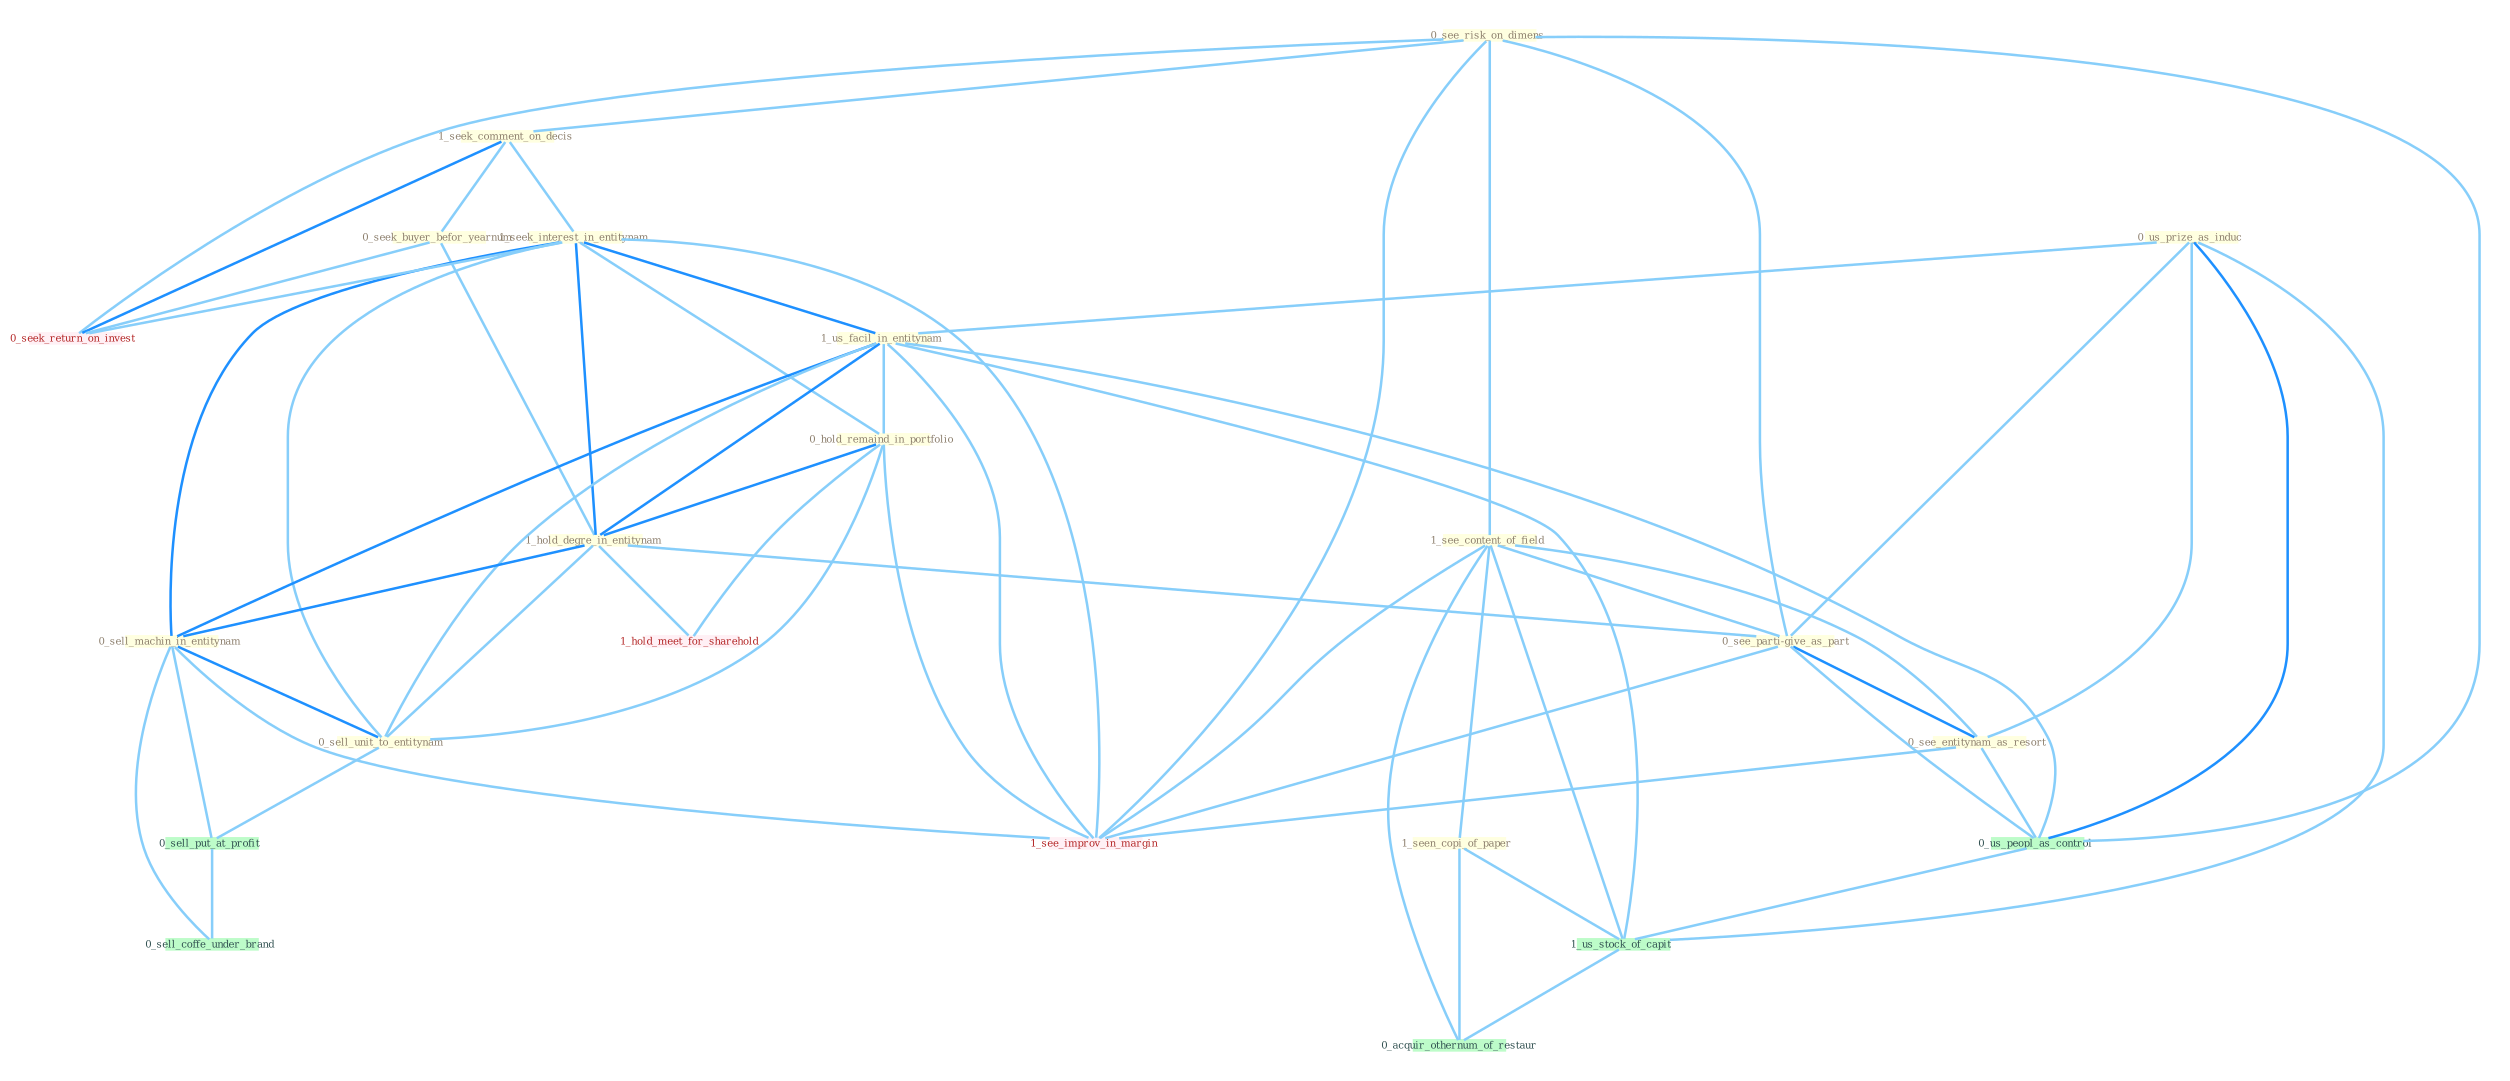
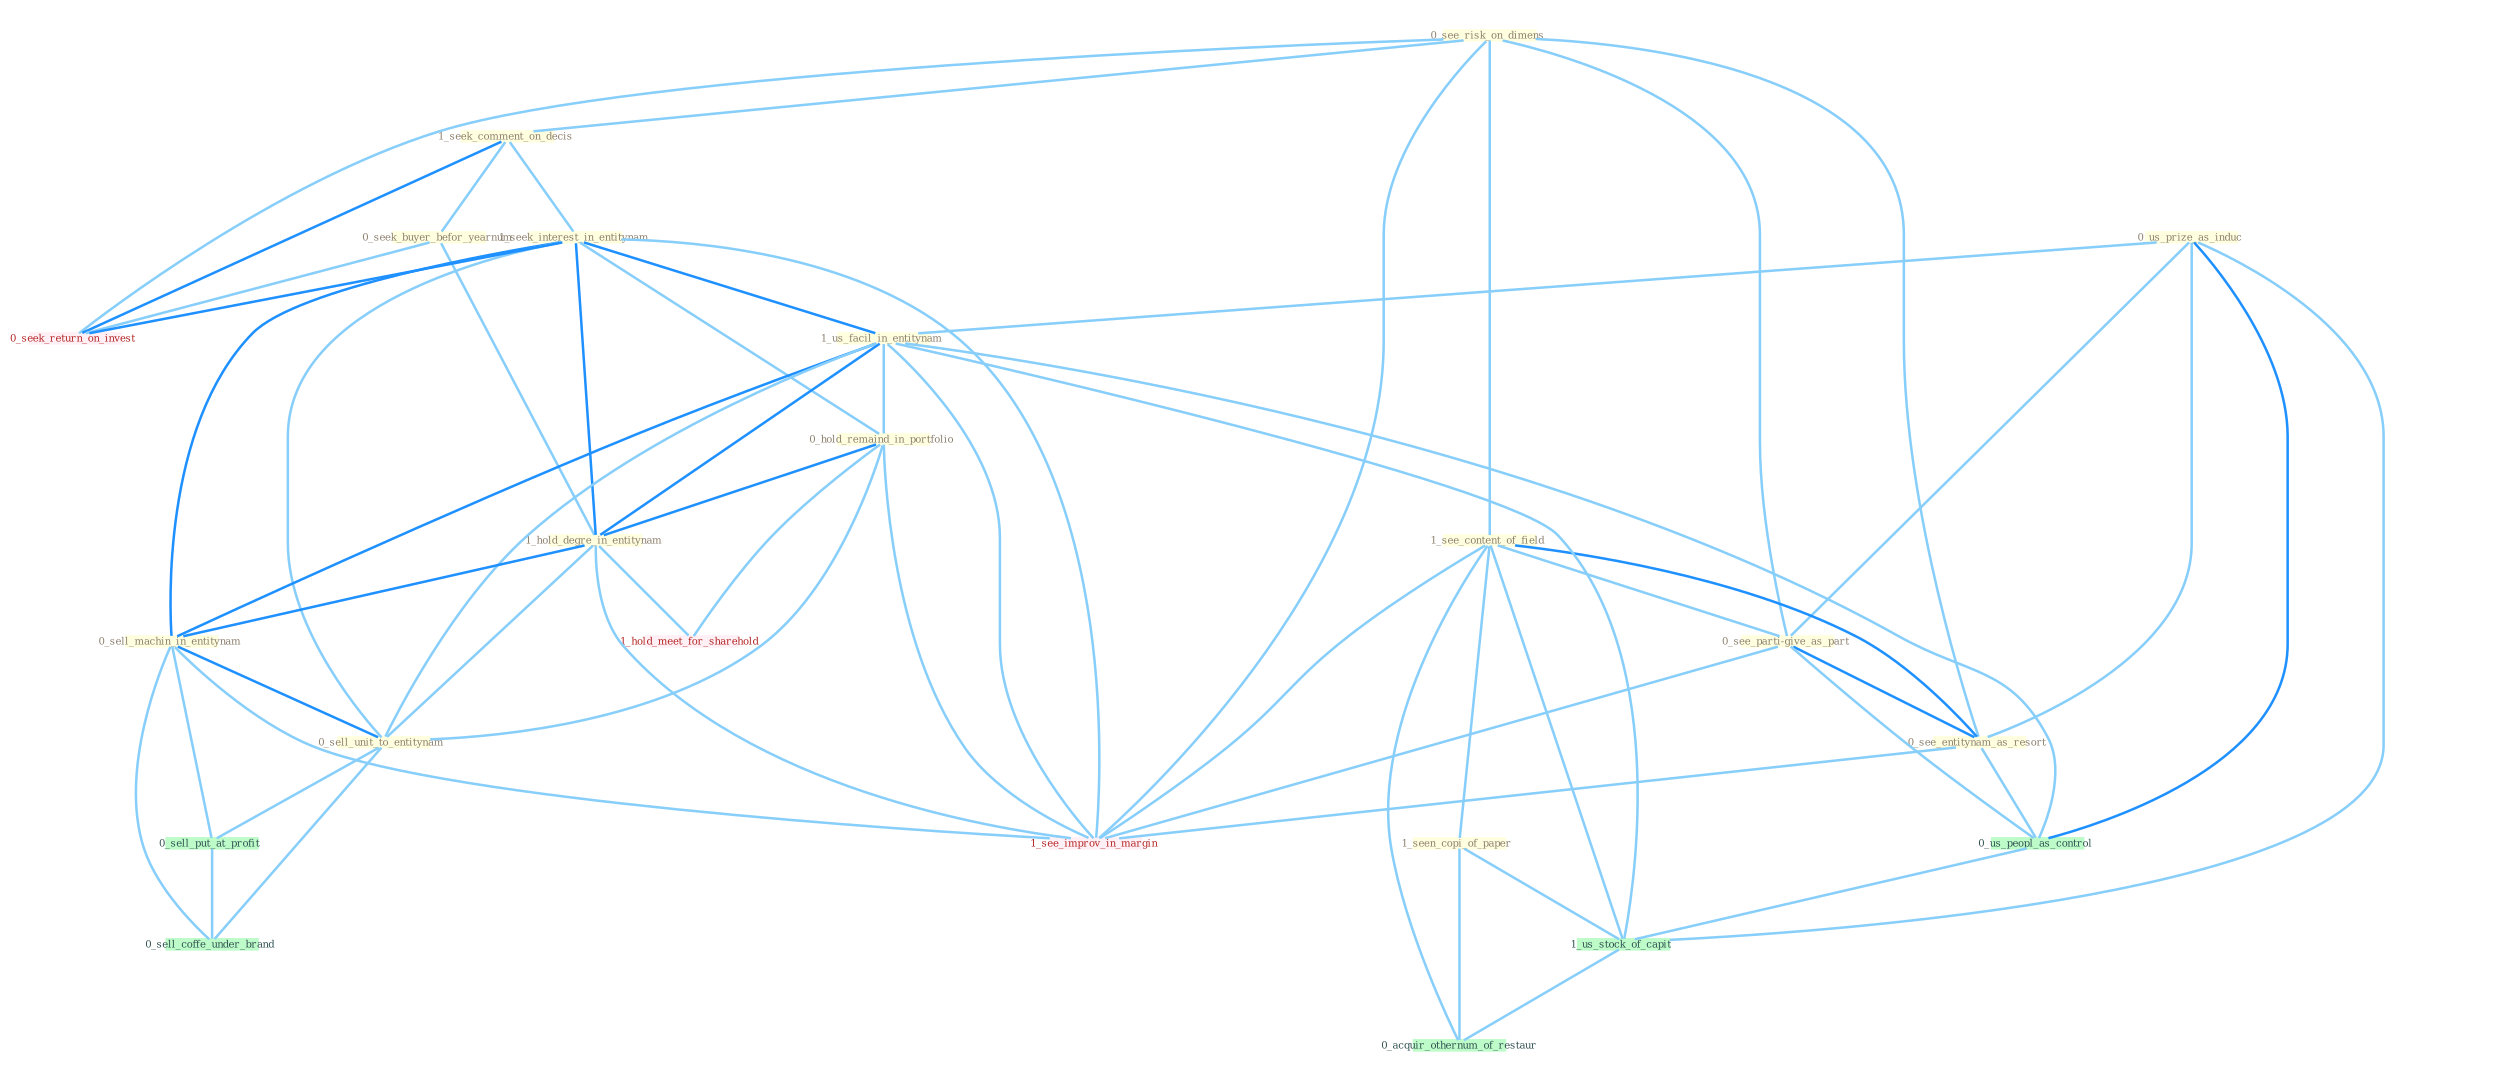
(2455, 186) -> (1904, 238)
(326, 288) -> (326, 288)
(1192, 591) -> (782, 758)
(1753, 595) -> (1753, 595)
none -> (298, 843)
